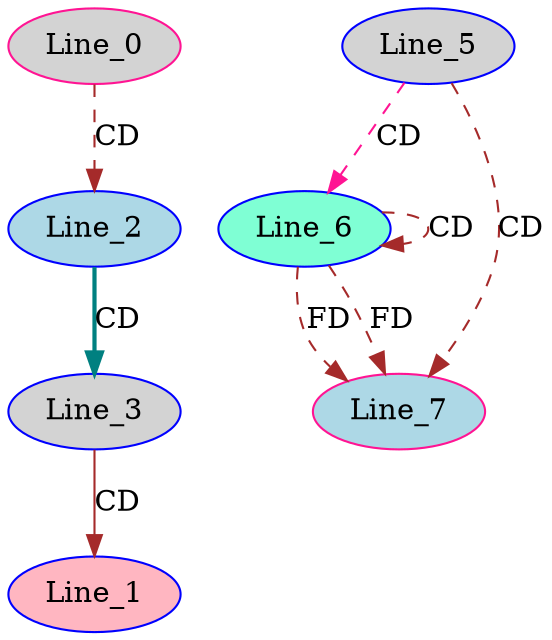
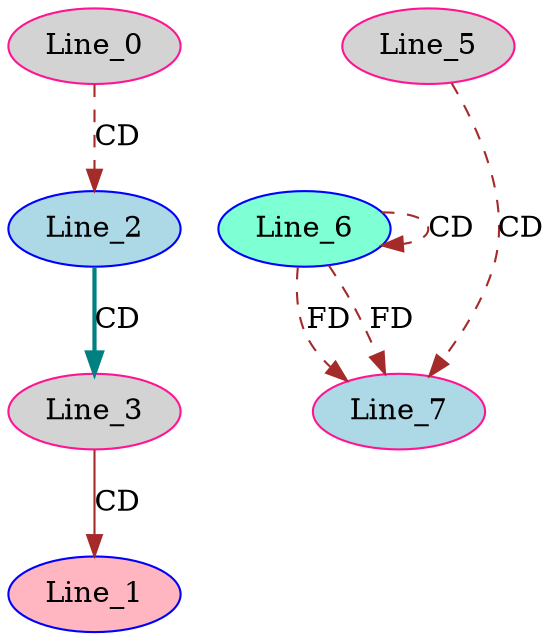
(428, 46) -> (428, 46)
(372, 129) -> none
(94, 412) -> (94, 412)
